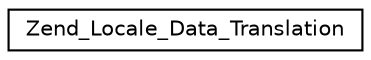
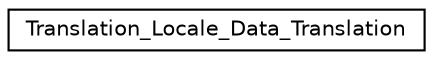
(185, 30) -> (217, 30)
